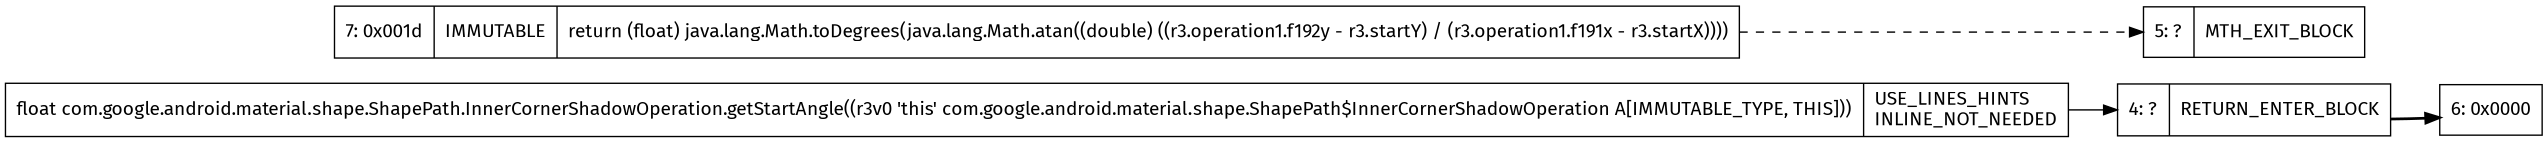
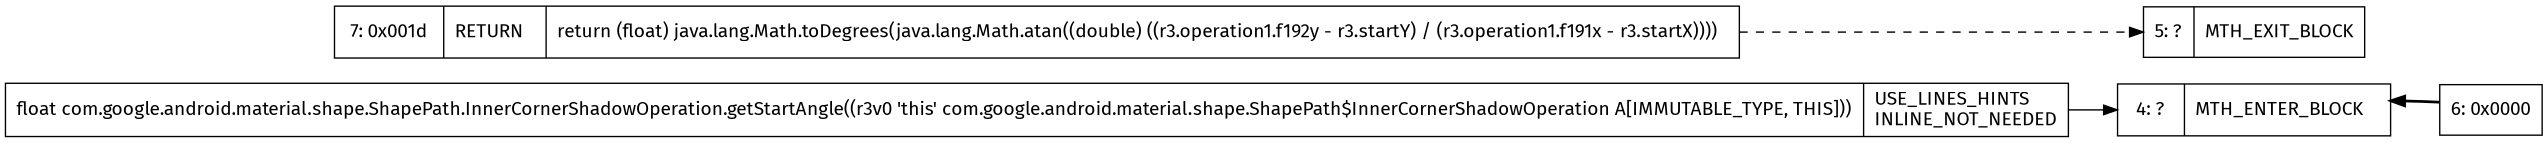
(496, 31) -> (489, 31)
(2280, 109) -> (2280, 109)
(2408, 119) -> (2422, 101)
